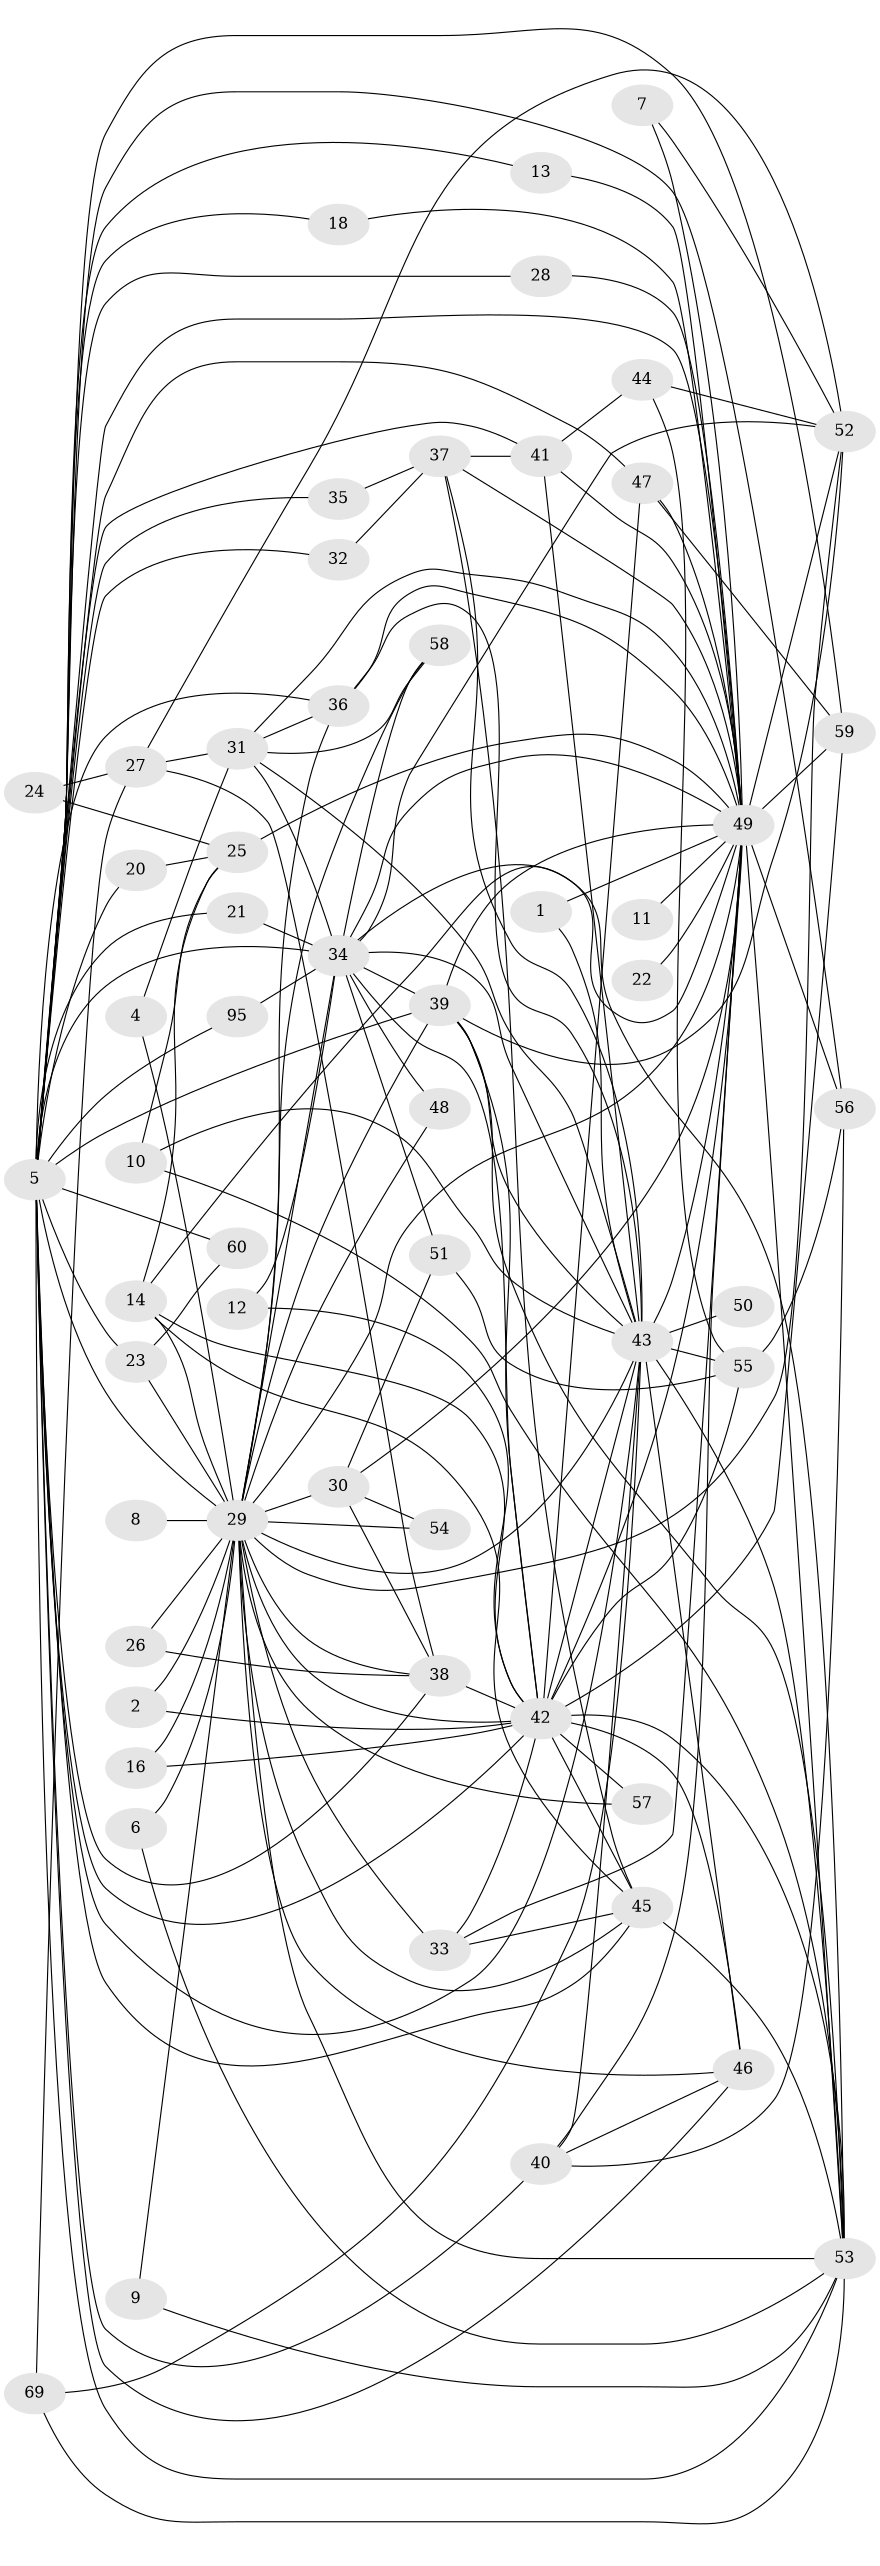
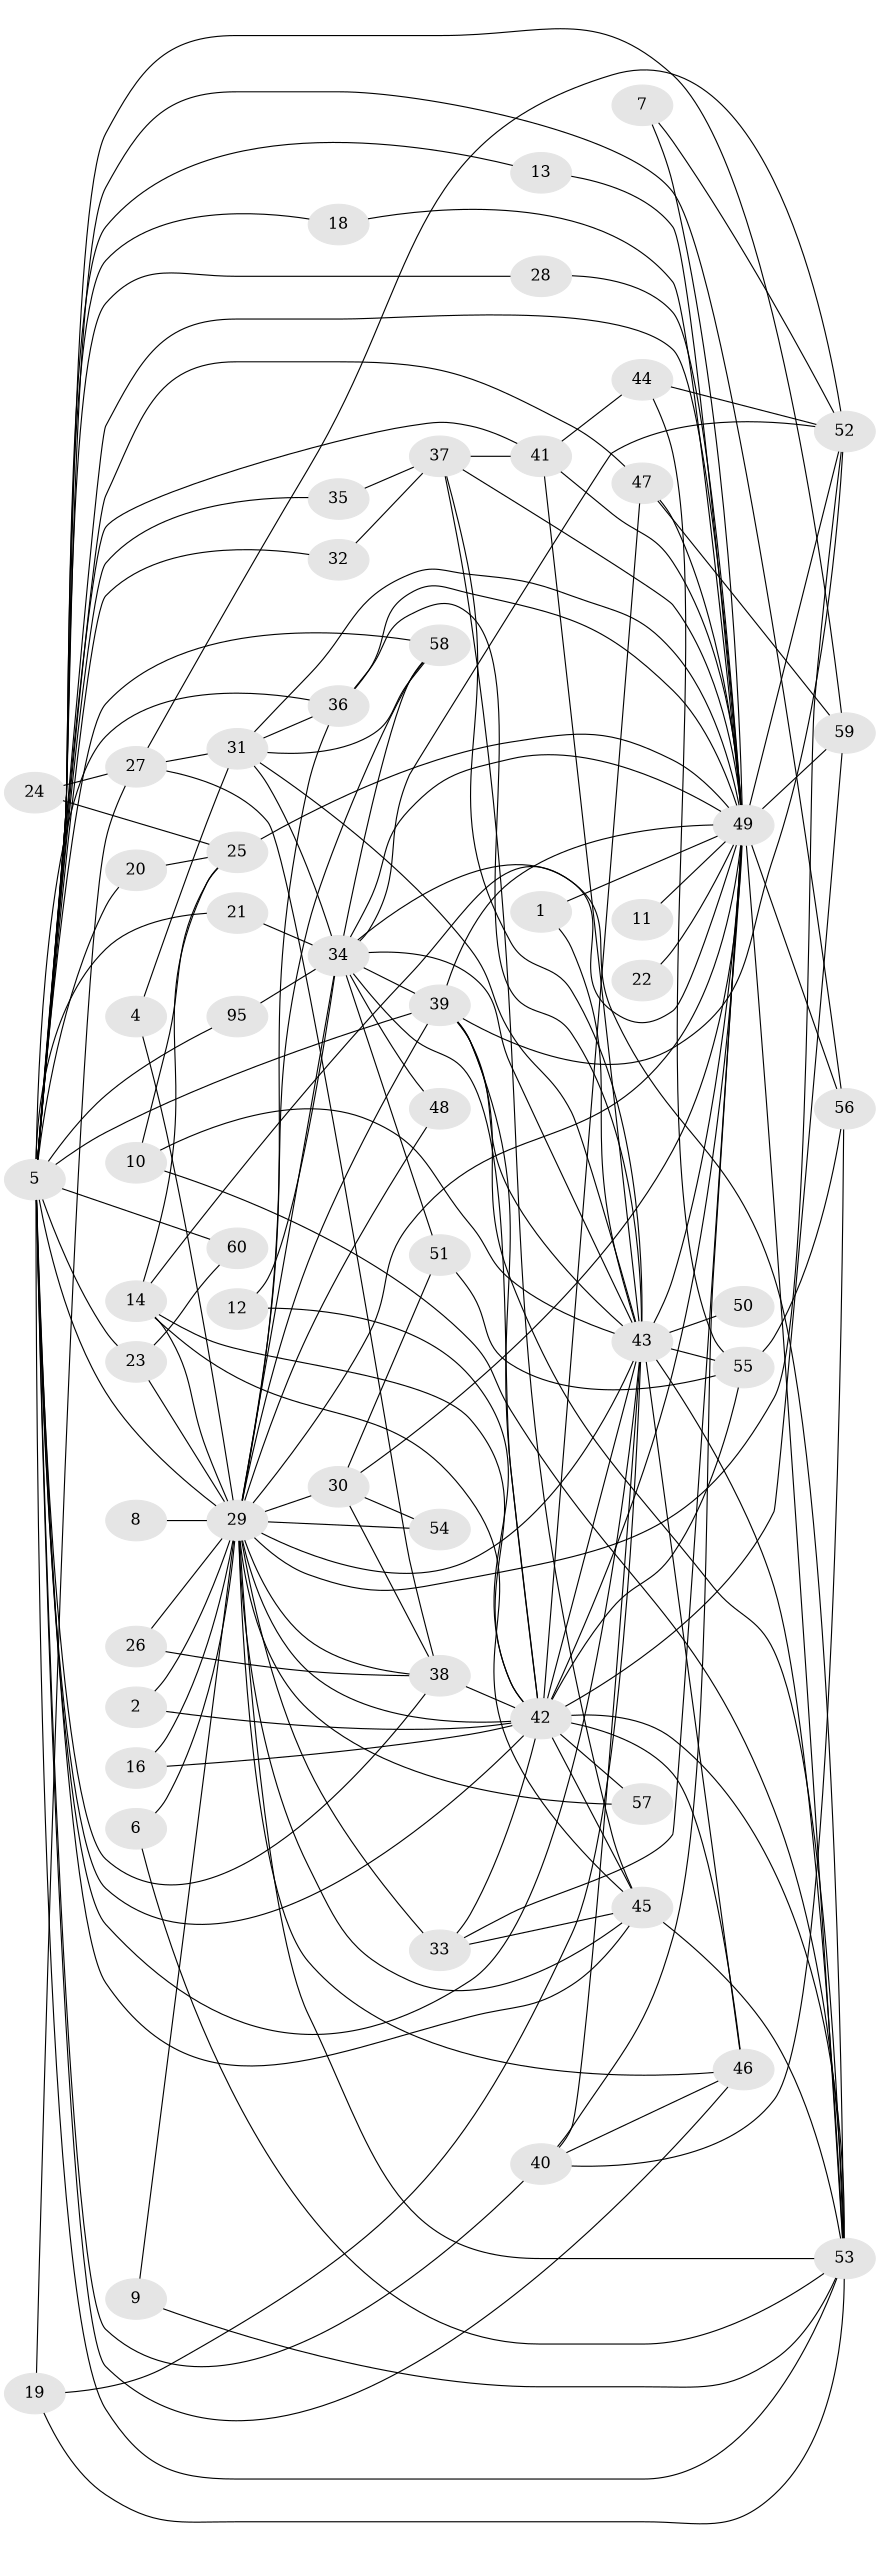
(114, 981) -> (94, 732)
(35, 2394) -> (35, 2394)
